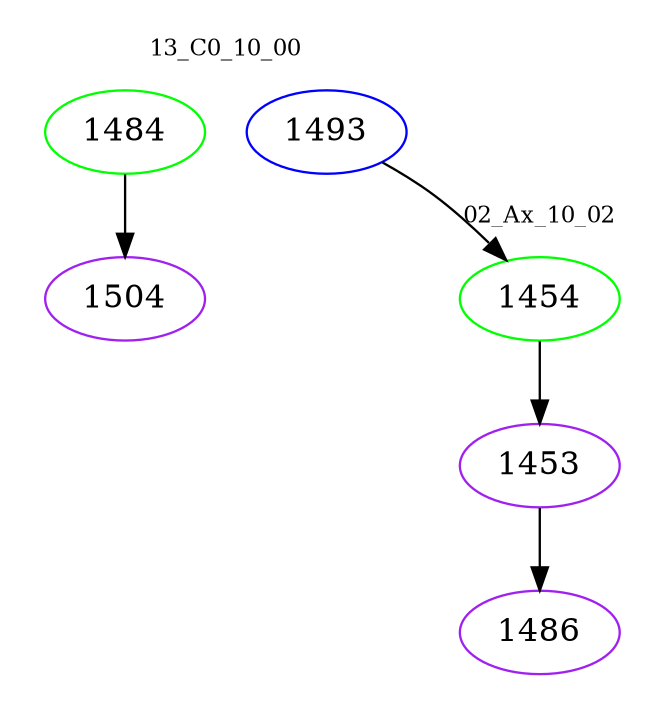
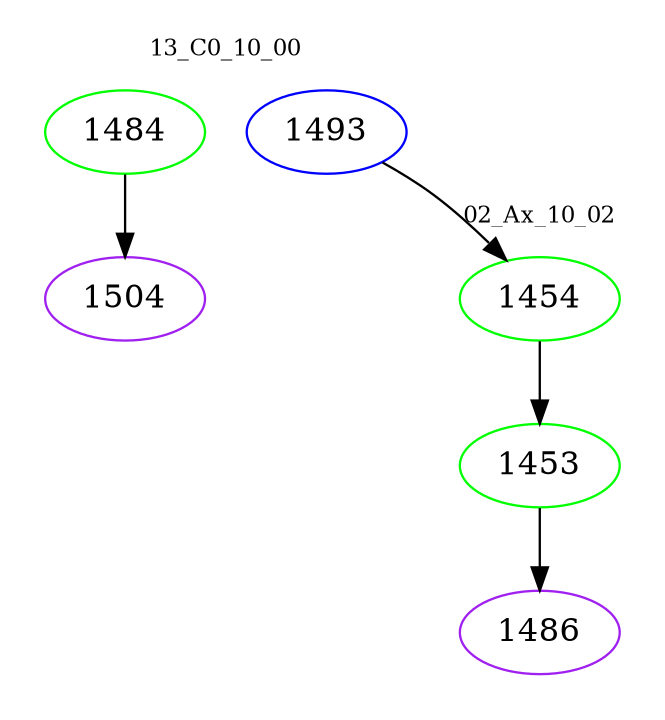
(540, 466) -> (540, 466)
